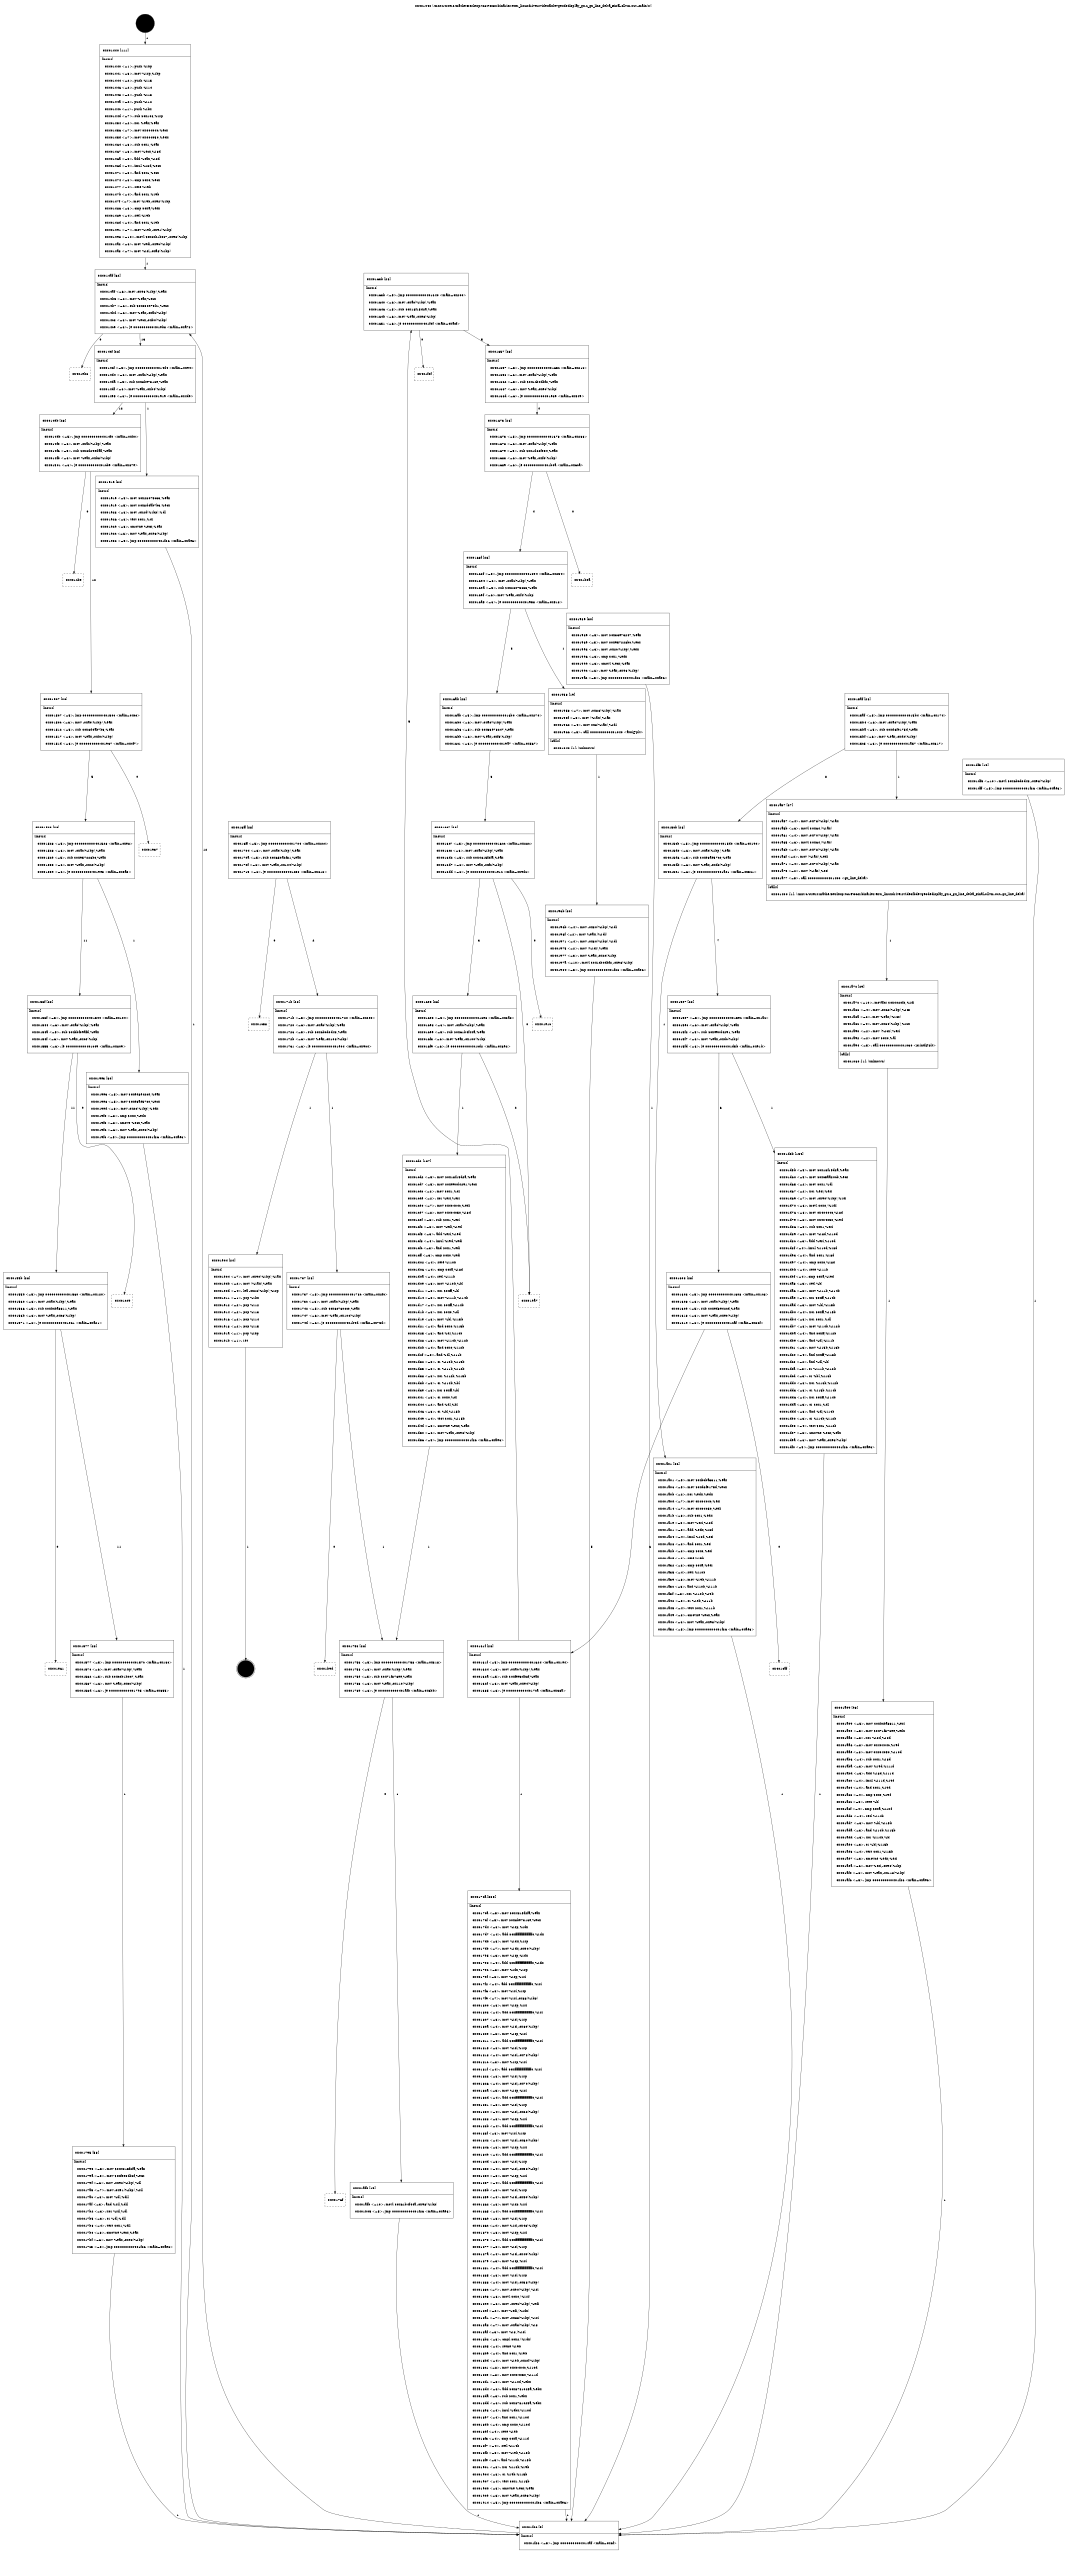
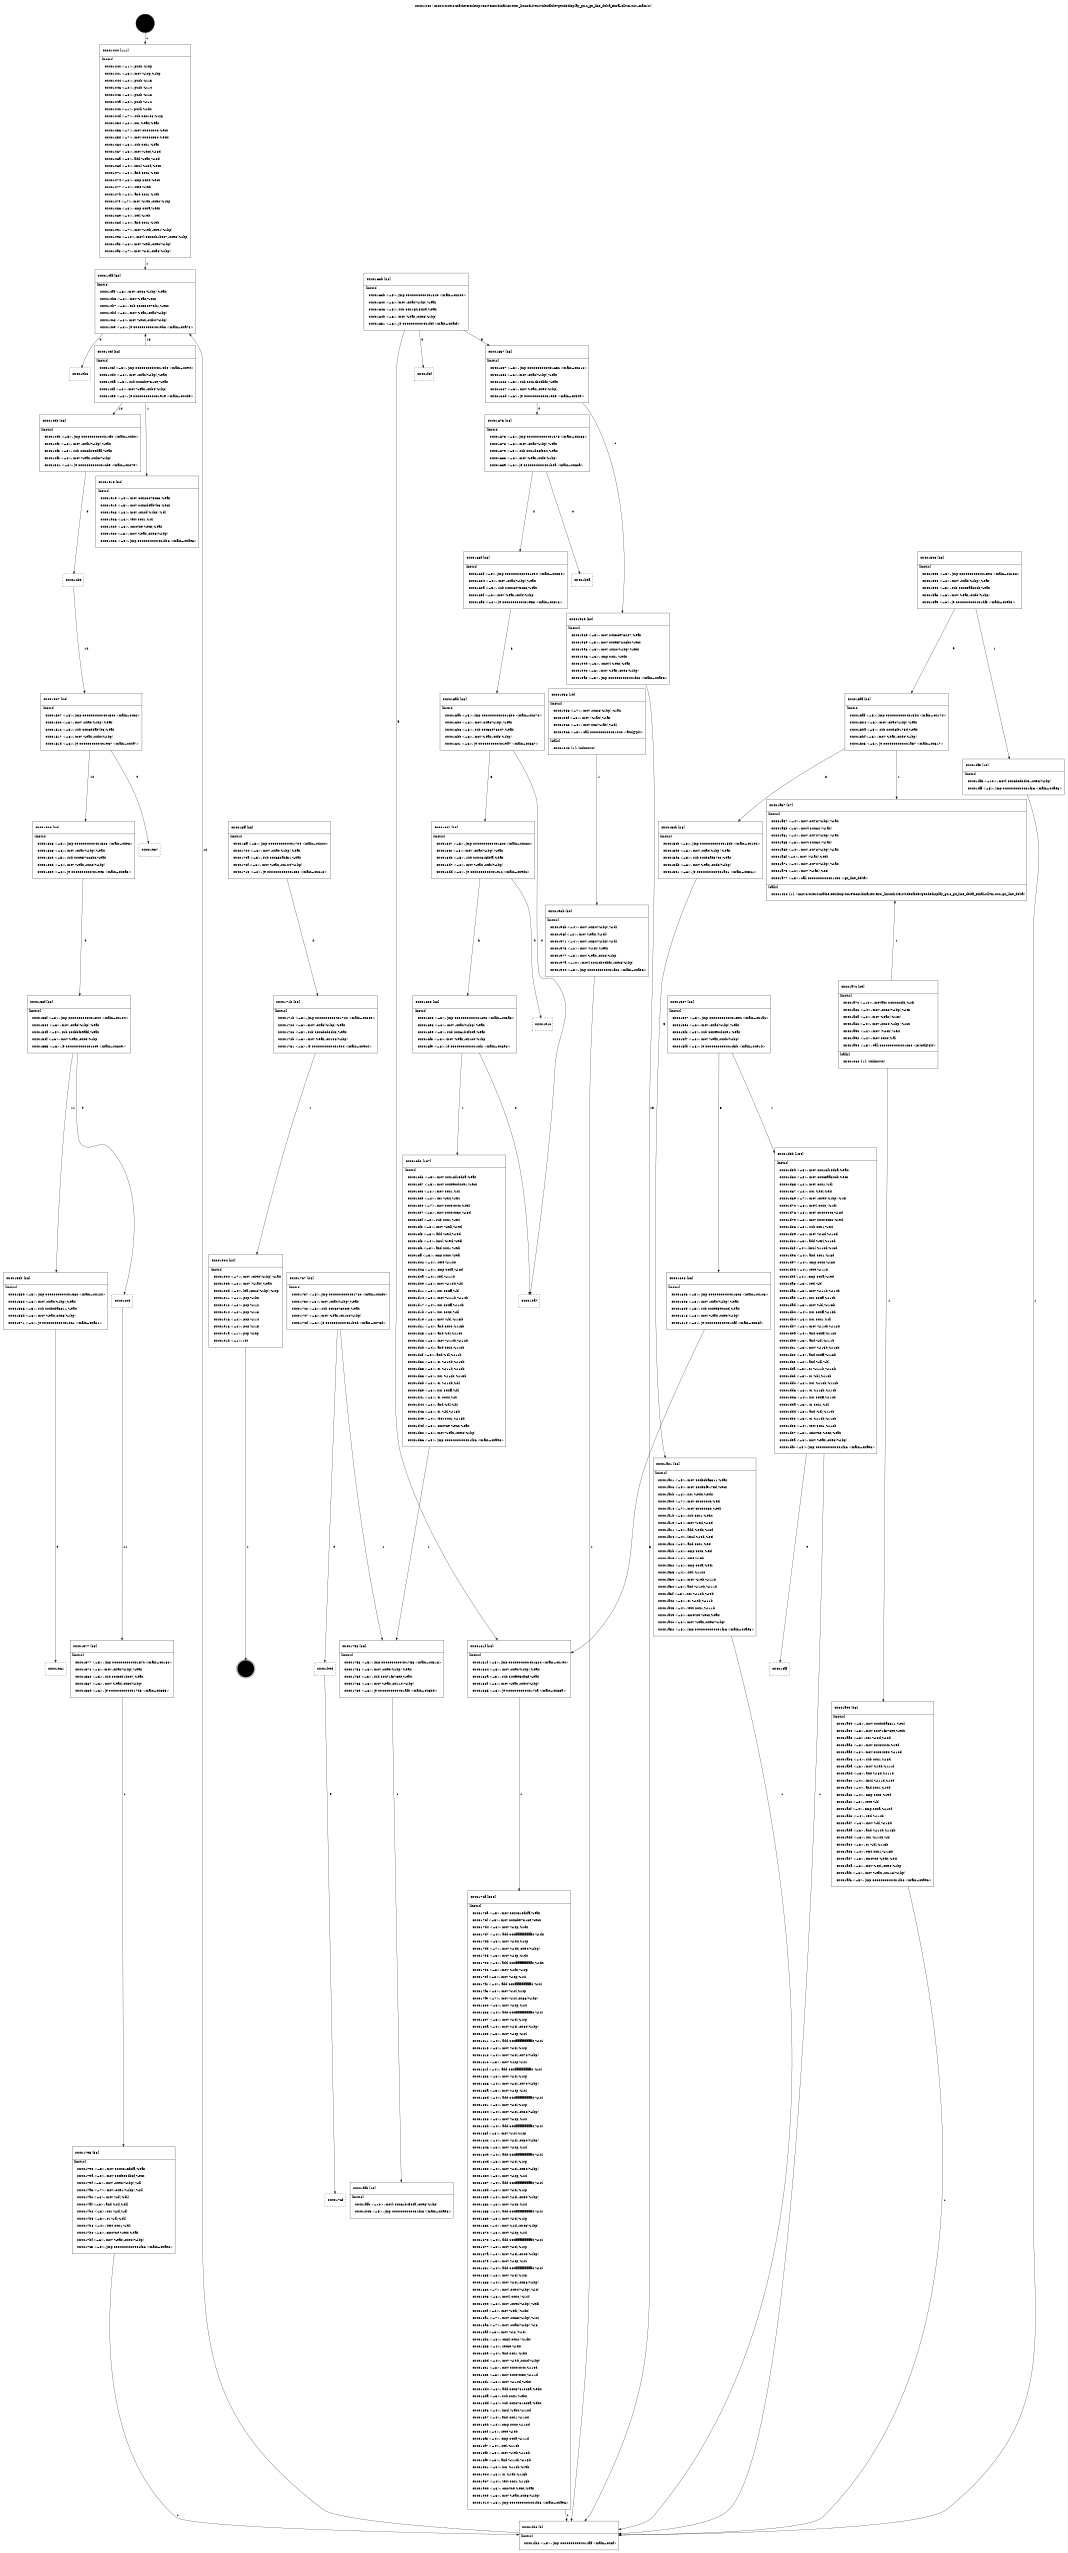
(140, 338) -> (145, 341)
none -> (620, 503)
none -> (969, 580)
(91, 581) -> (78, 639)
(542, 649) -> none
(92, 777) -> (92, 777)
(715, 936) -> none
(887, 939) -> (893, 942)
(85, 941) -> (85, 941)
(406, 1018) -> (396, 996)
(259, 1024) -> none
(664, 1024) -> (664, 1024)
(526, 1083) -> (566, 1012)
(137, 1108) -> none
(652, 1108) -> (652, 1108)
(332, 1161) -> none
(88, 1484) -> (122, 1472)
(764, 1493) -> (793, 1557)
(591, 1547) -> (591, 1547)
(192, 1690) -> none
(343, 1942) -> (330, 1933)
(409, 2398) -> none
